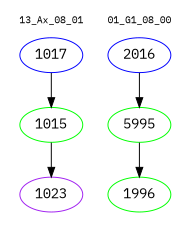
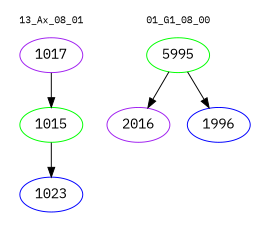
(51, 55) -> (51, 55)
(139, 55) -> (138, 125)
(139, 85) -> (161, 86)
(51, 195) -> (51, 195)
(139, 195) -> (219, 125)
